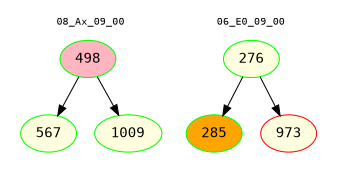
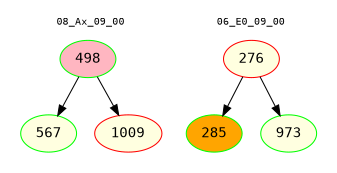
(251, 59) -> (251, 59)
(128, 133) -> (128, 133)
(289, 133) -> (289, 133)
